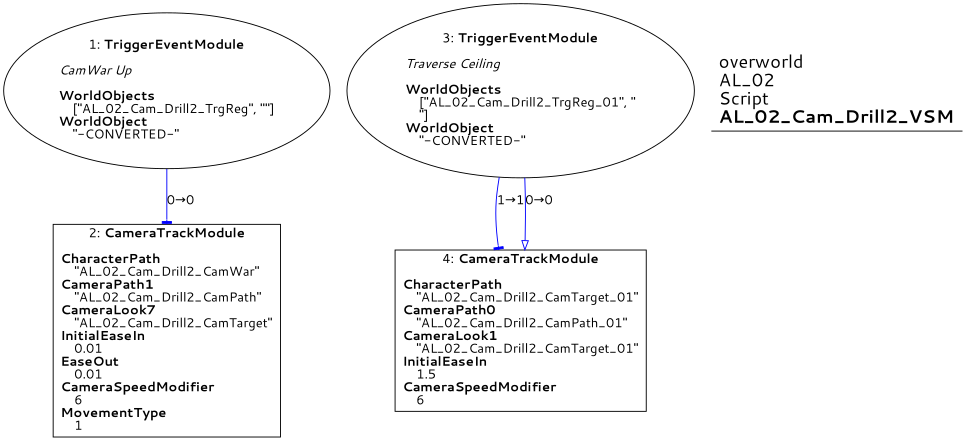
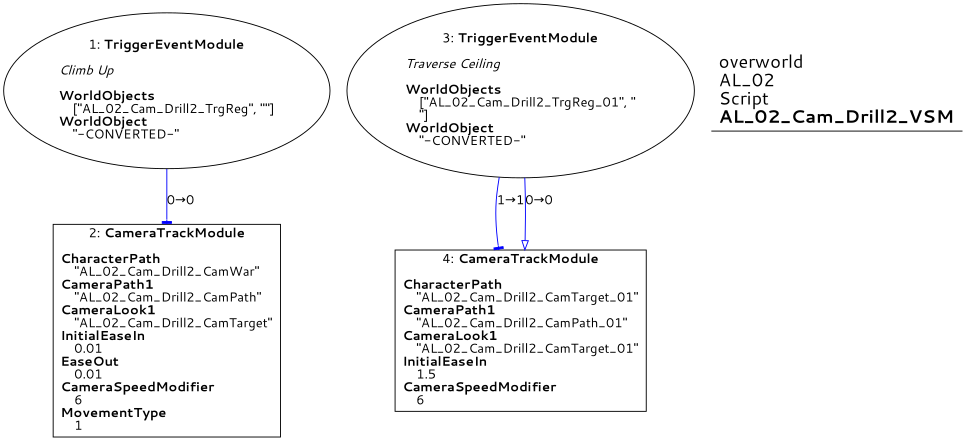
(95, 71) -> (87, 71)
(108, 311) -> (108, 311)
(449, 311) -> (449, 311)
